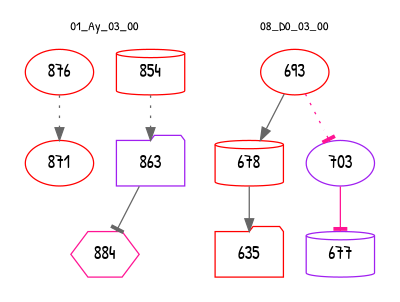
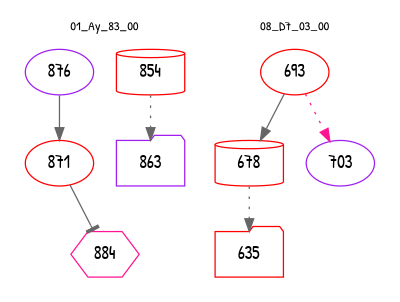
(105, 27) -> (105, 27)
(295, 27) -> (295, 27)
(59, 72) -> (59, 72)
(59, 111) -> (59, 111)
(315, 112) -> (315, 112)
(249, 203) -> (249, 203)
(129, 206) -> (80, 205)
(340, 254) -> none
